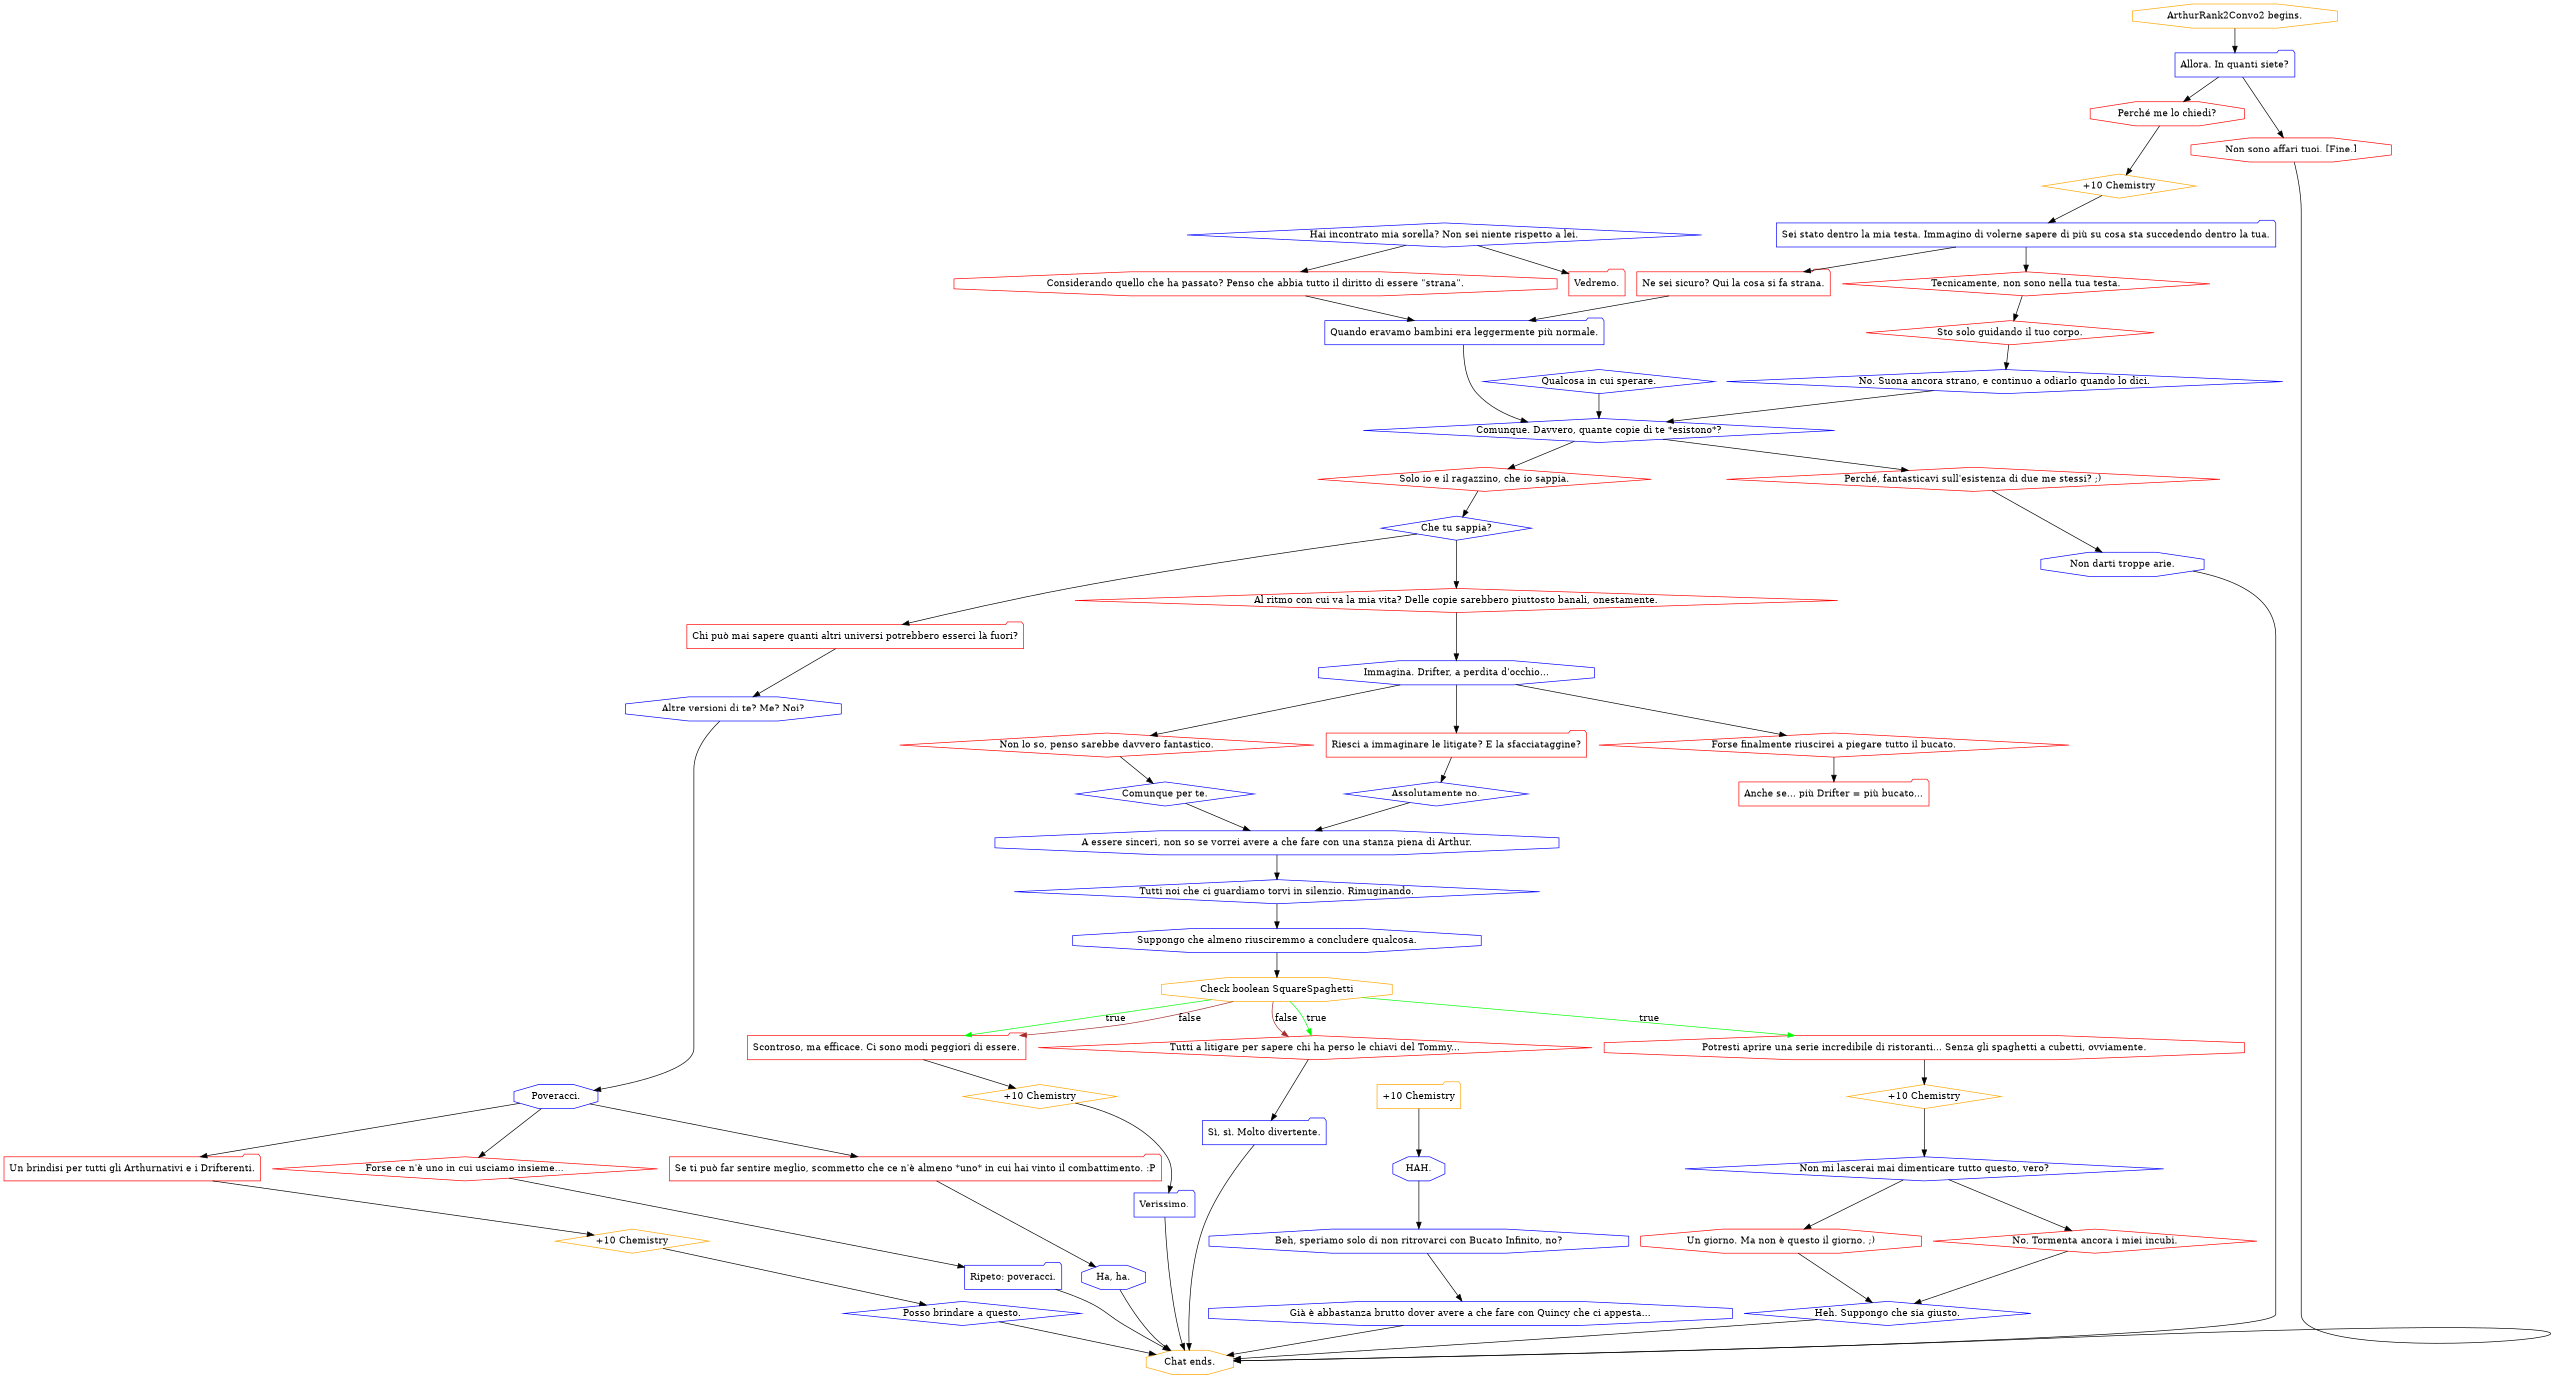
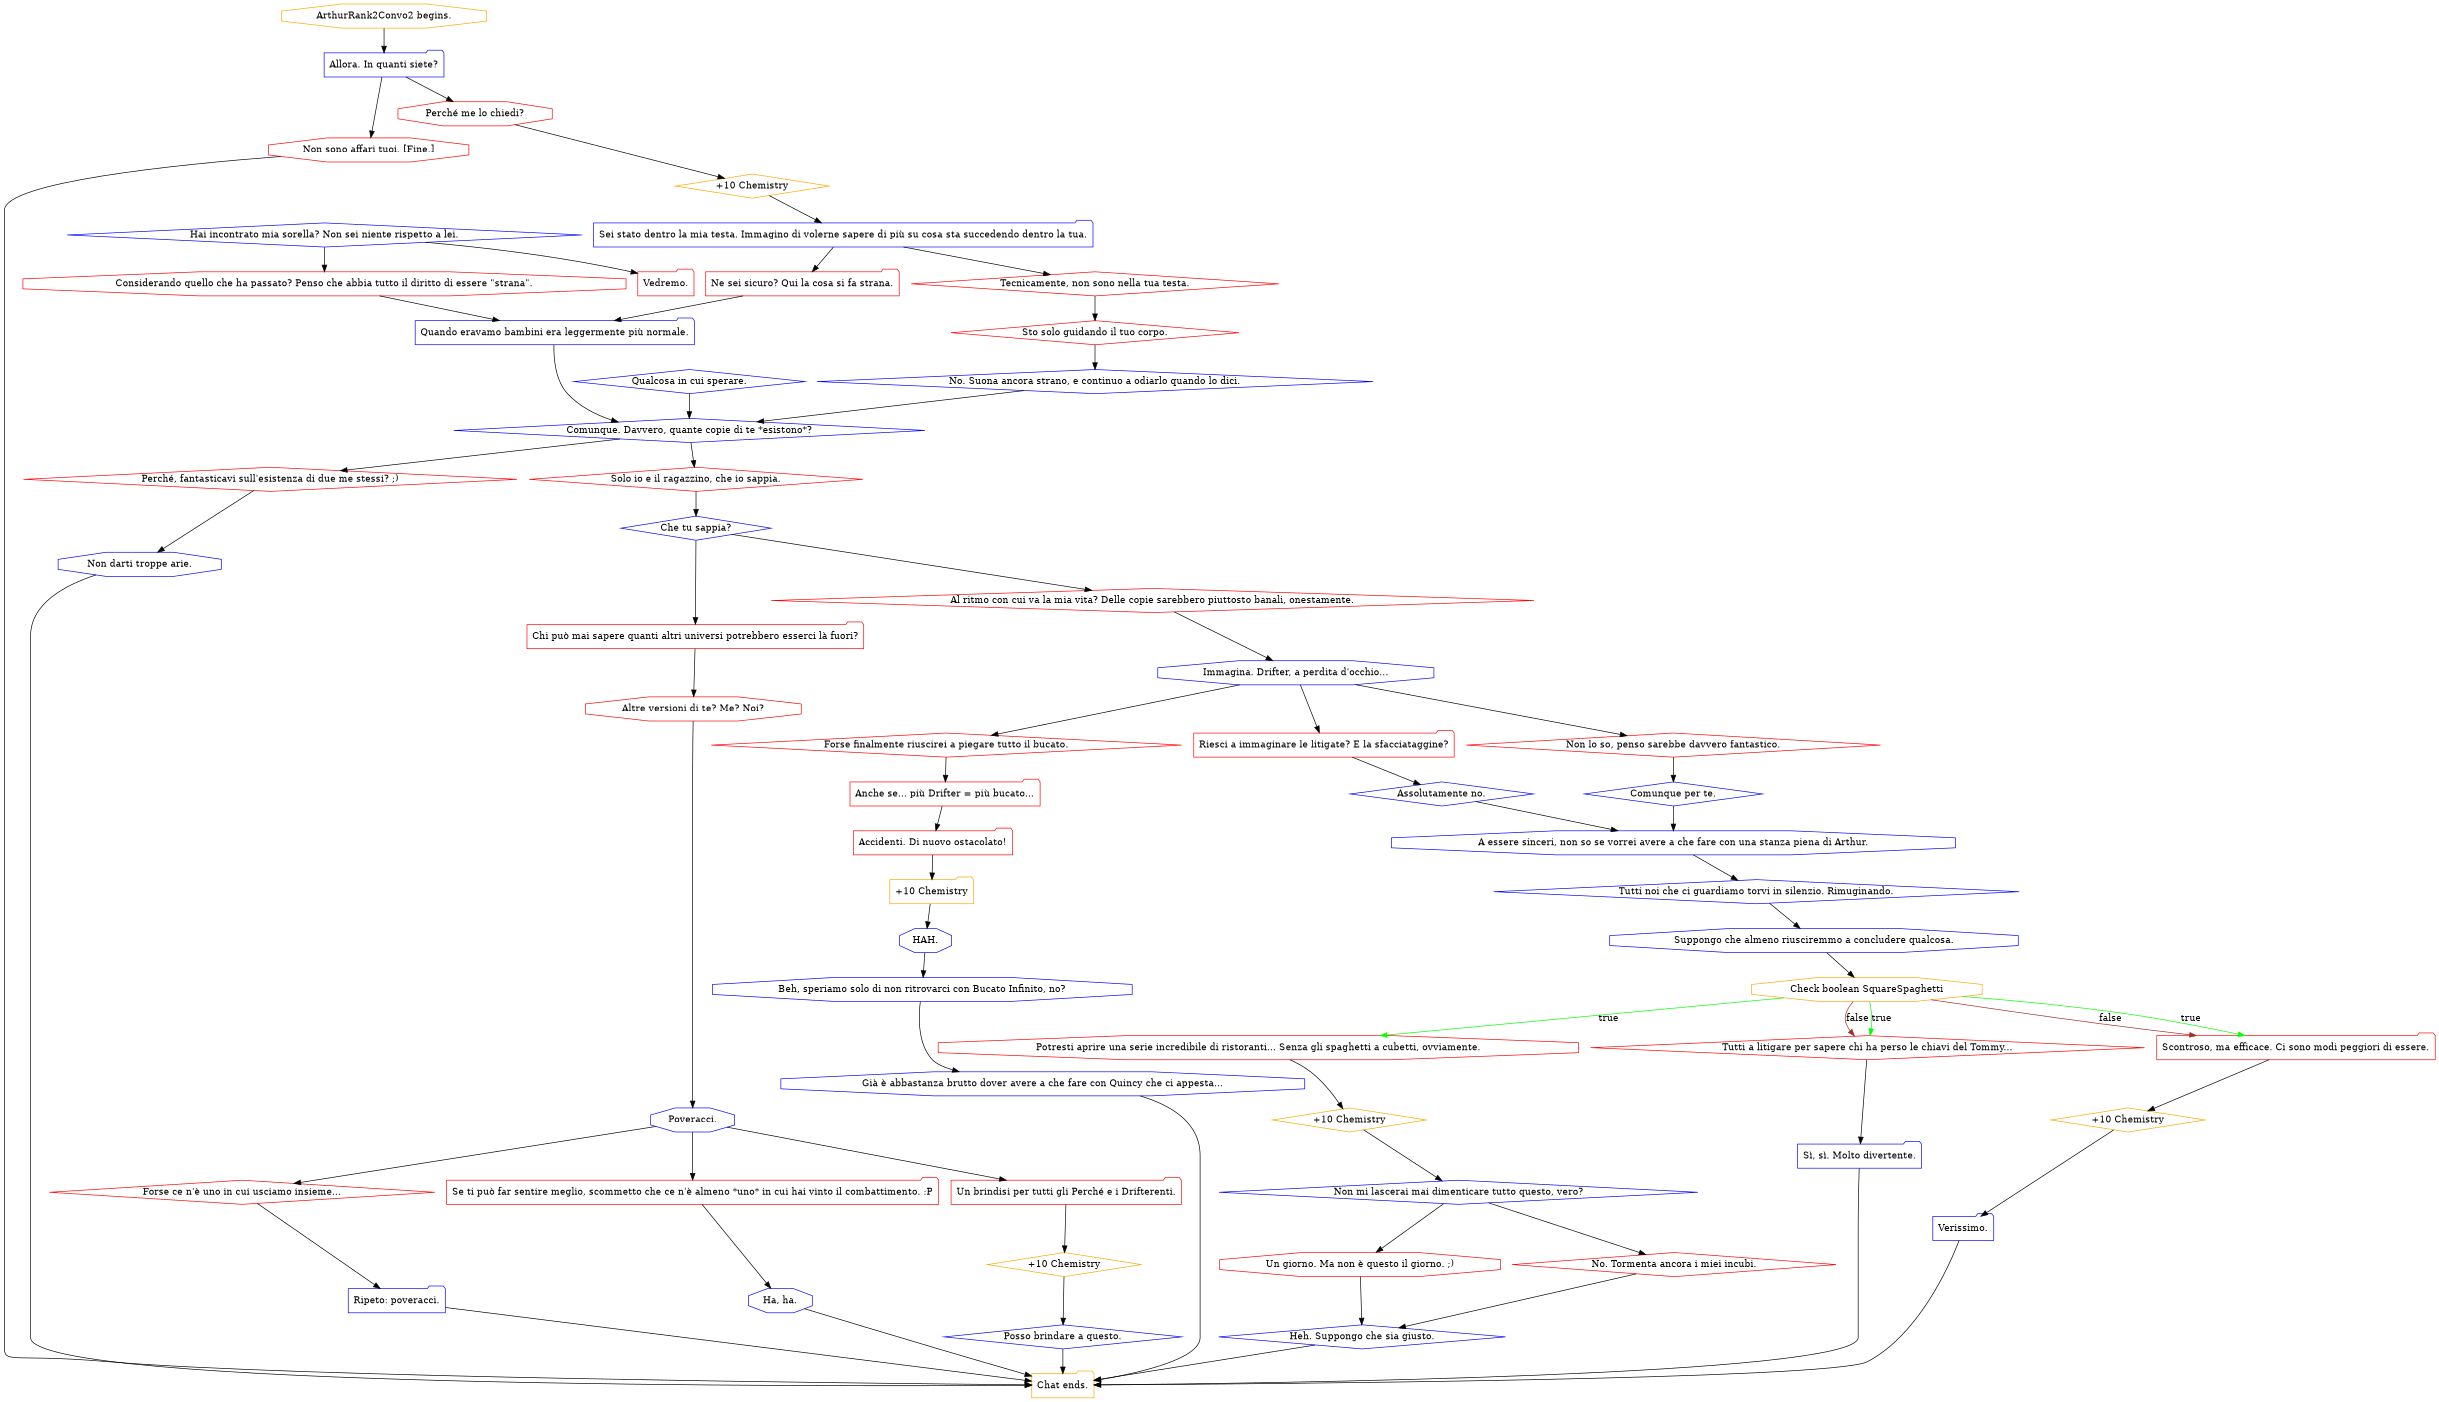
(733, 709) -> (693, 709)
none -> (933, 843)
(132, 1169) -> (1066, 1192)
(1190, 1362) -> (1063, 1386)
